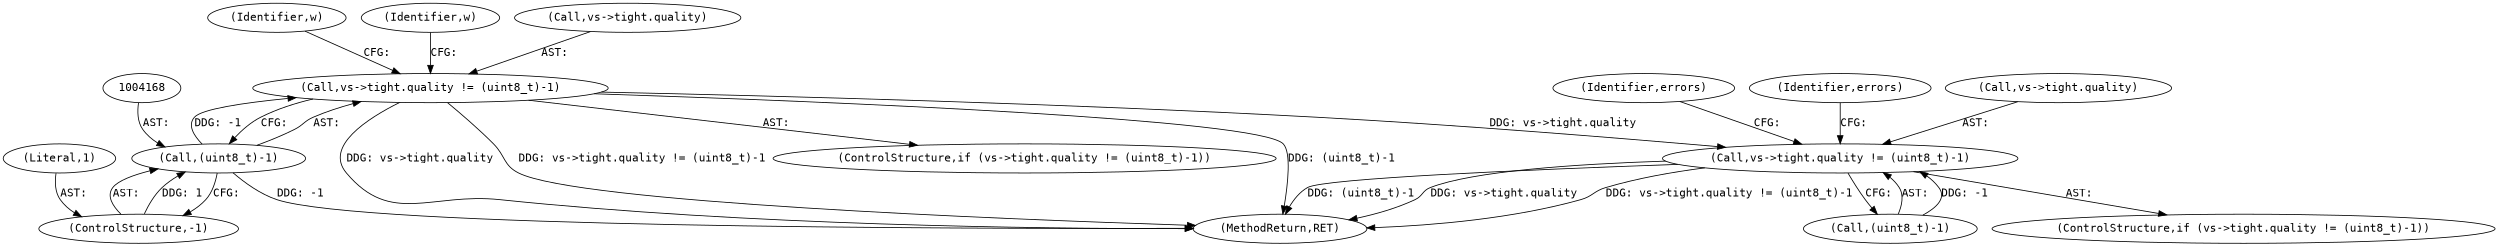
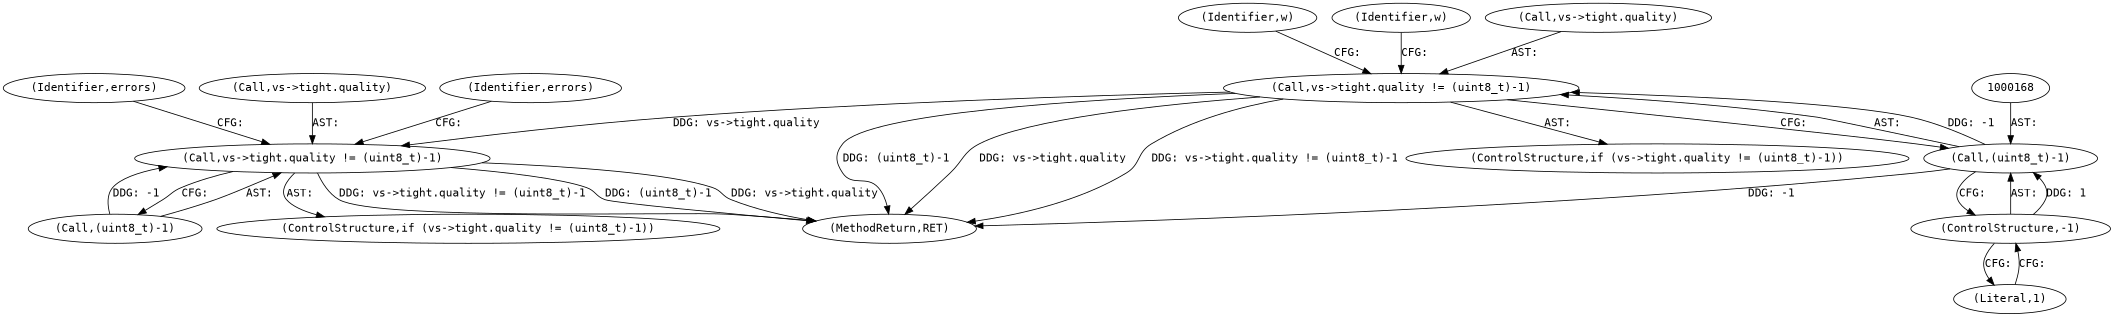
(142, 88) -> (2011, 88)
(77, 194) -> (2036, 264)
none -> (1984, 260)
